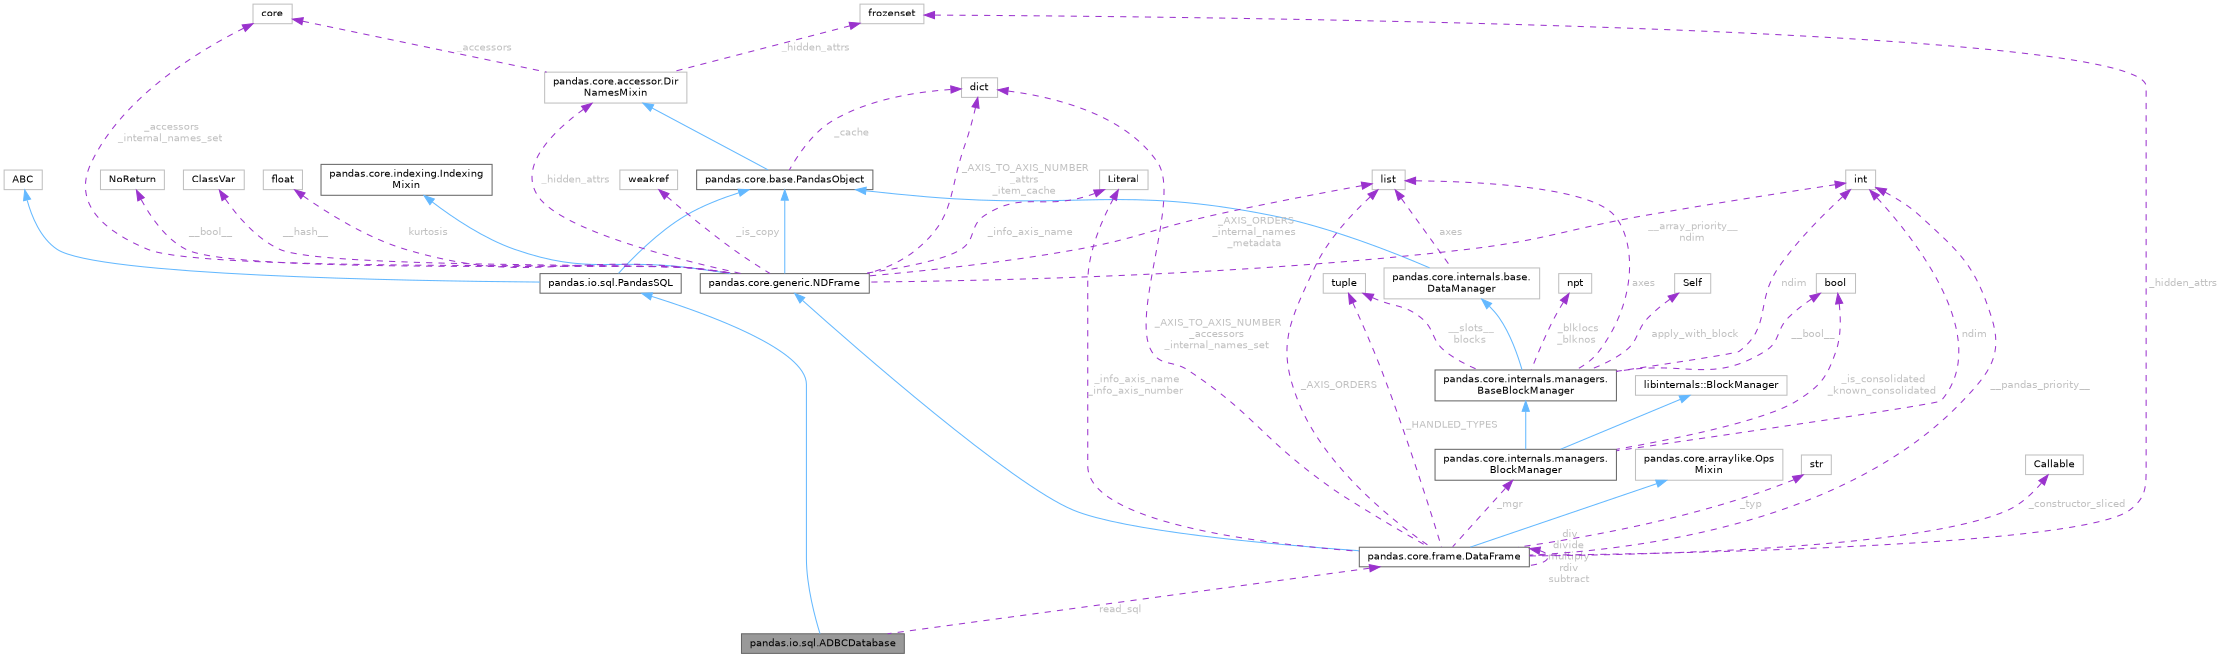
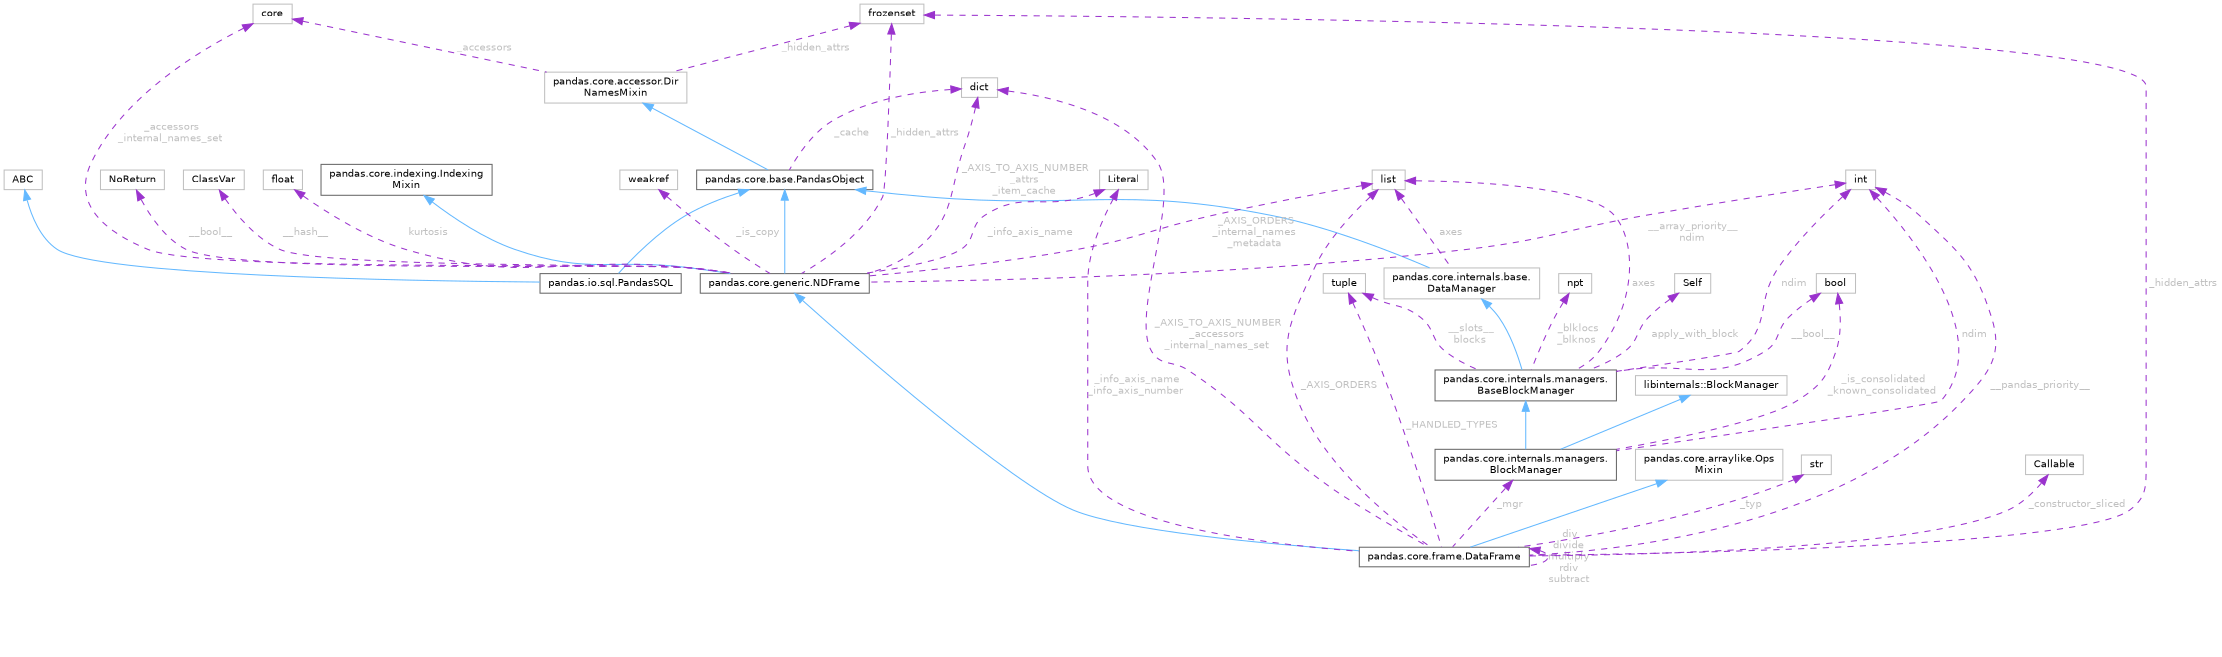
(584, 227) -> (885, 172)
(823, 644) -> none
